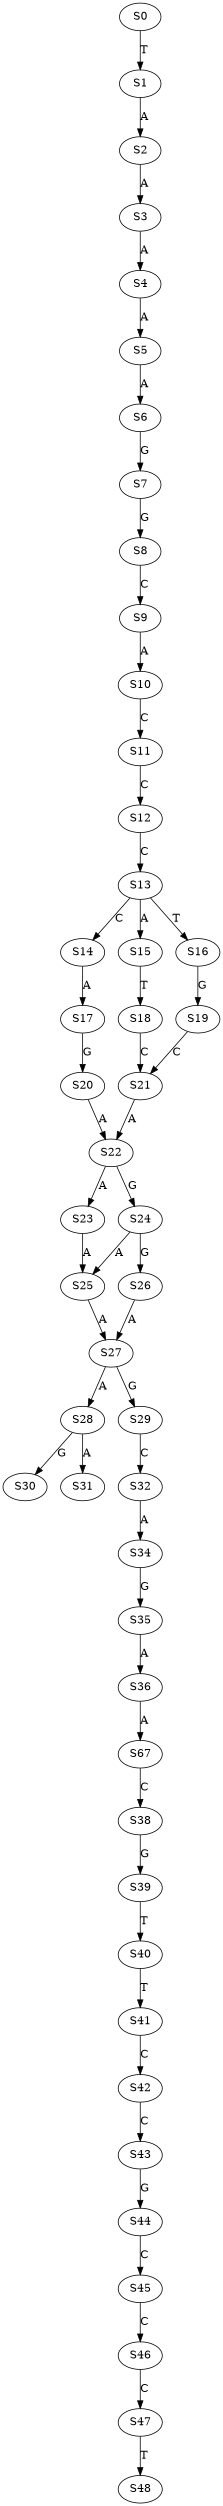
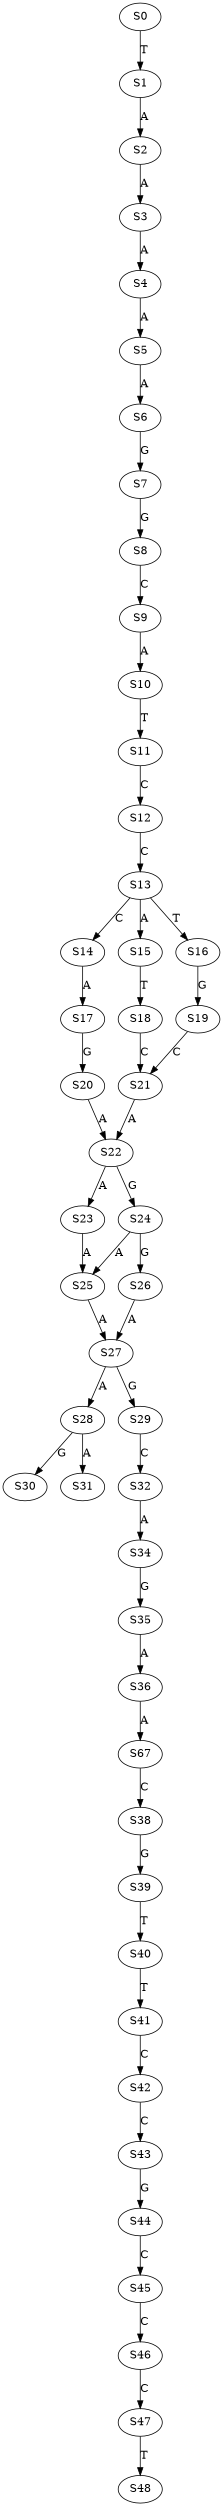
(144, 719) -> (144, 719)
